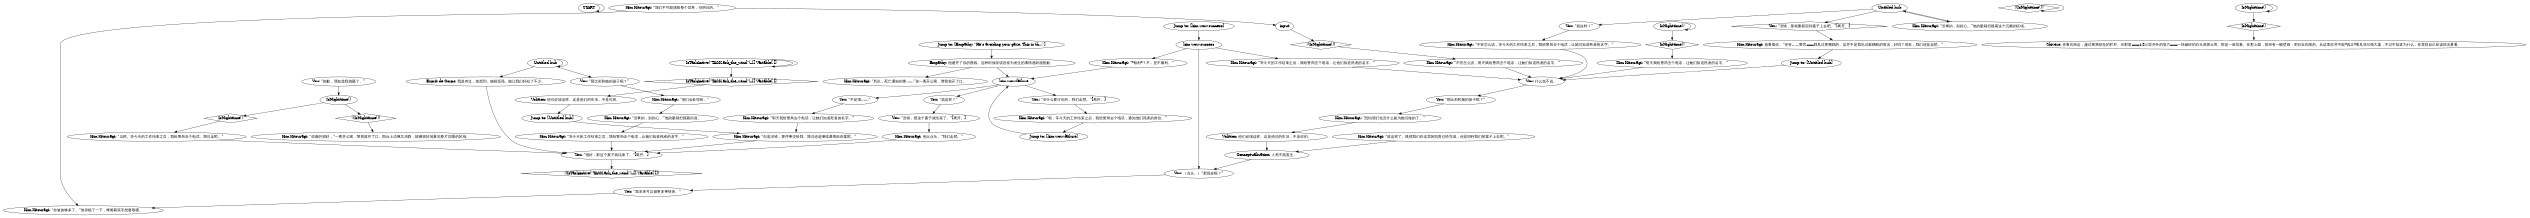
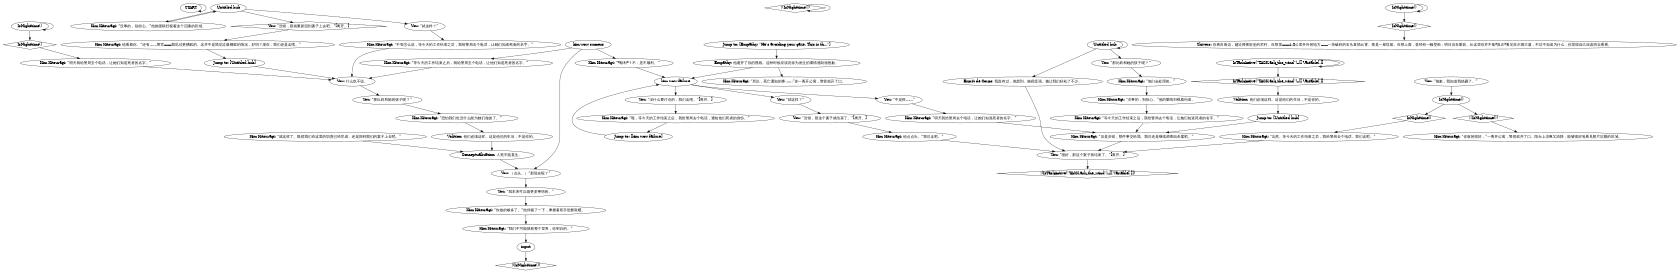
(260, 20) -> (526, 218)
(1199, 26) -> none
(1493, 63) -> none
(612, 145) -> (1140, 127)
